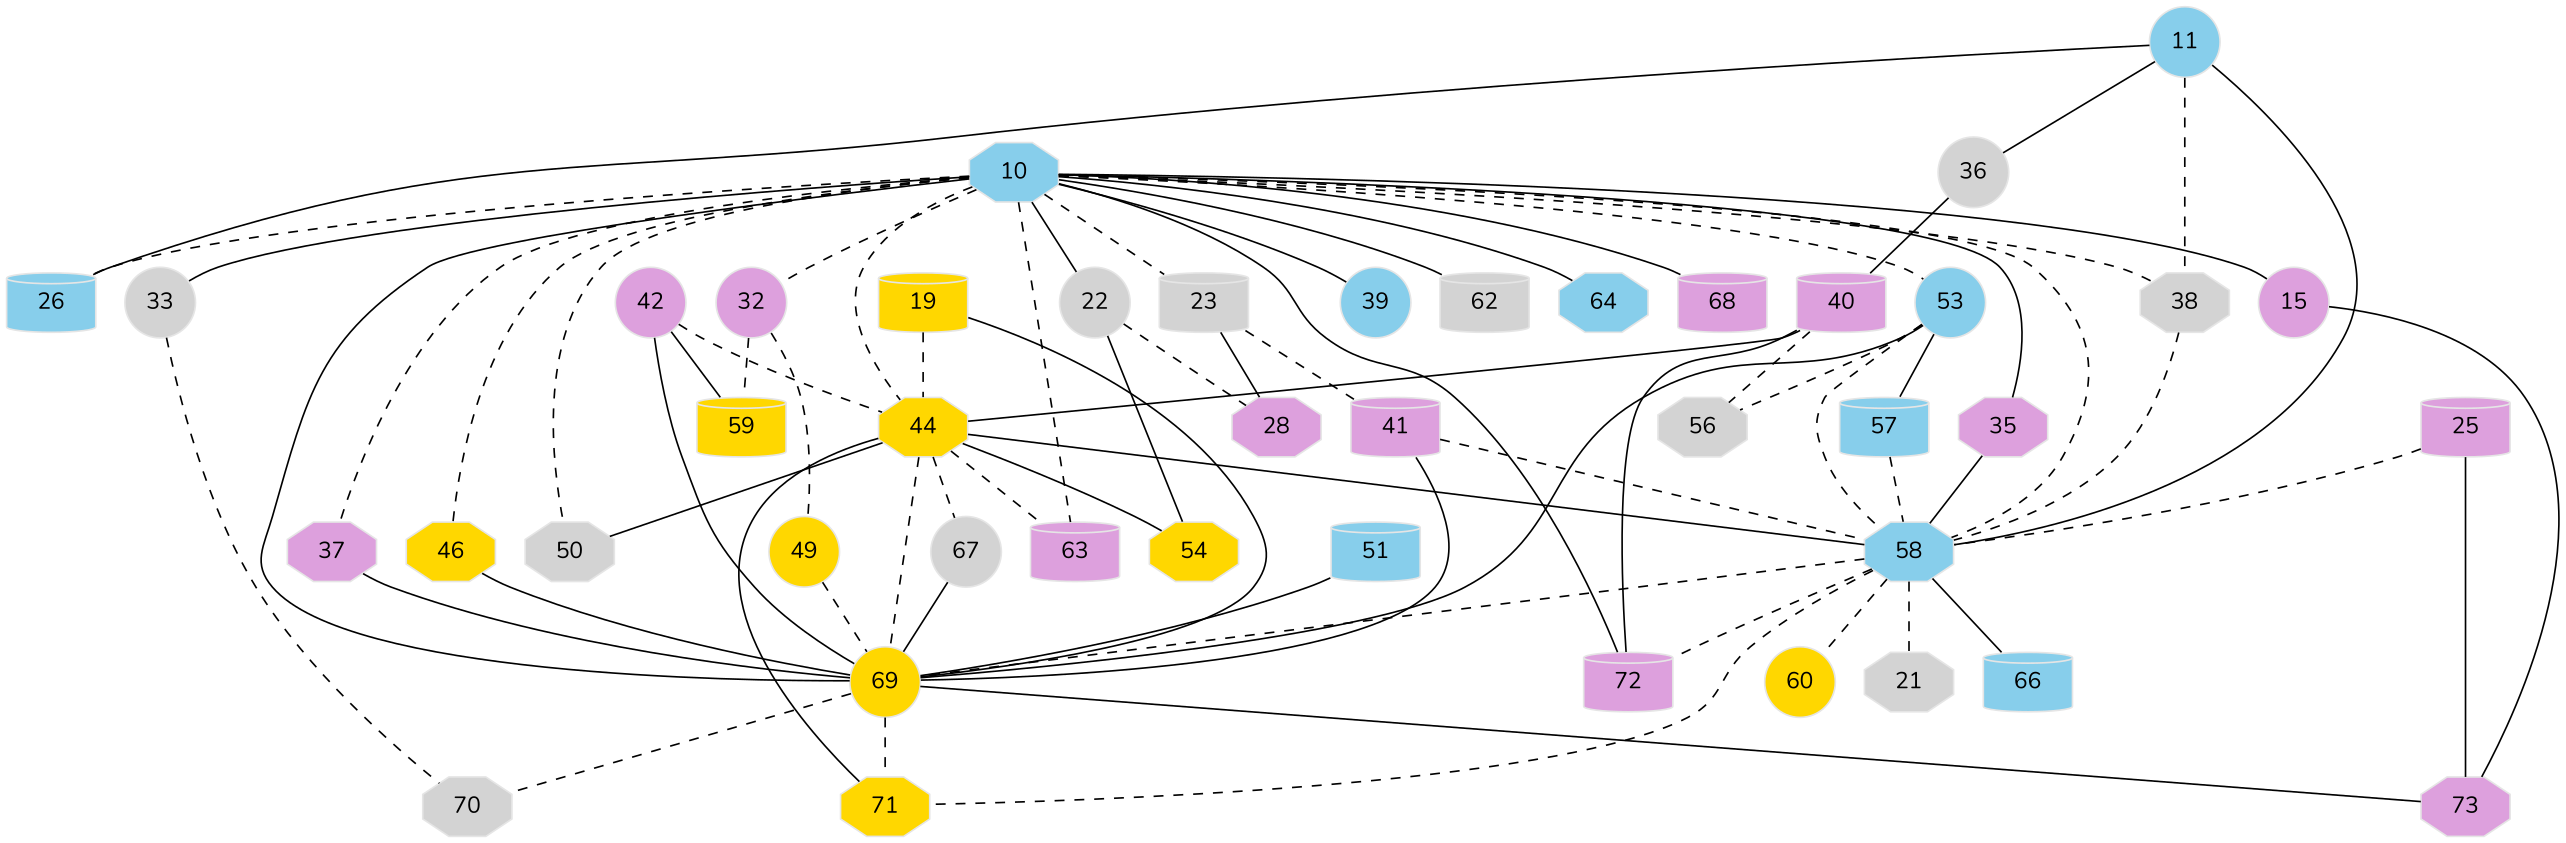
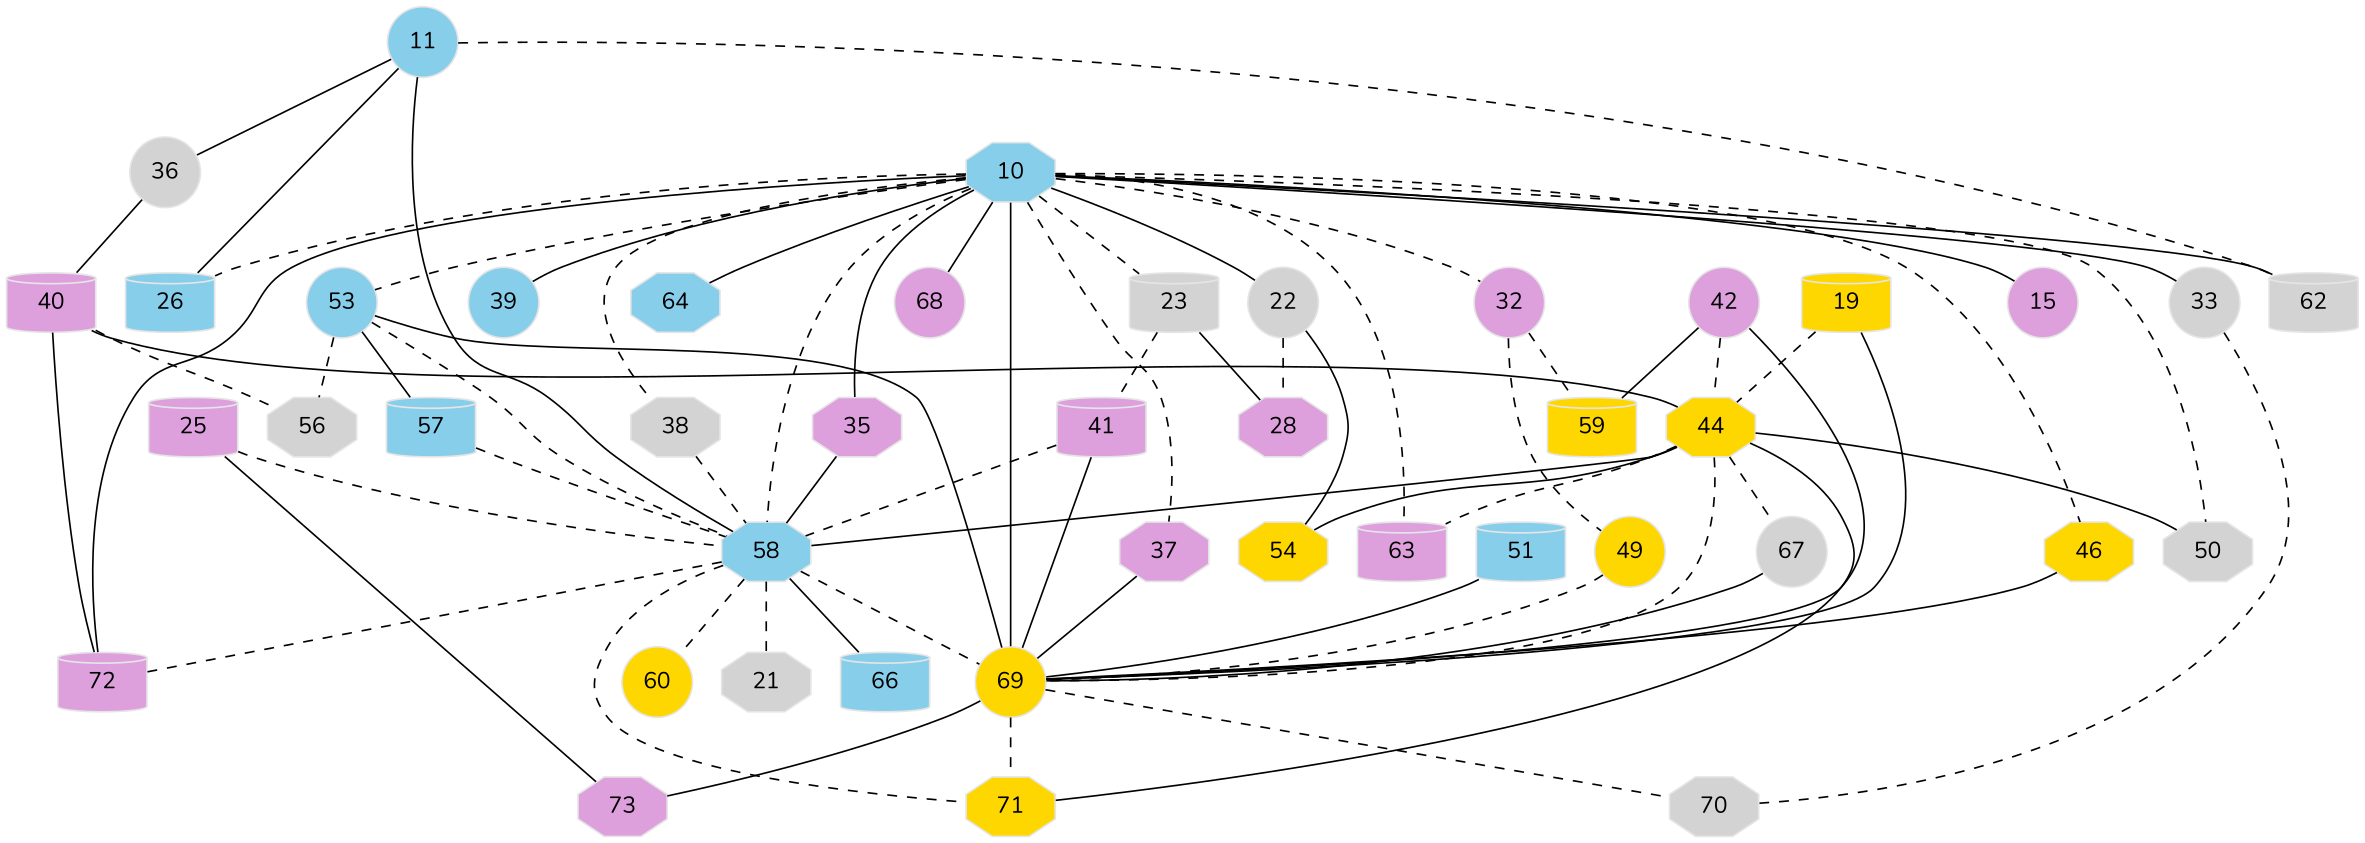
(2185, 175) -> (1375, 89)
(862, 271) -> none
(1722, 303) -> (930, 303)
(2555, 480) -> none
